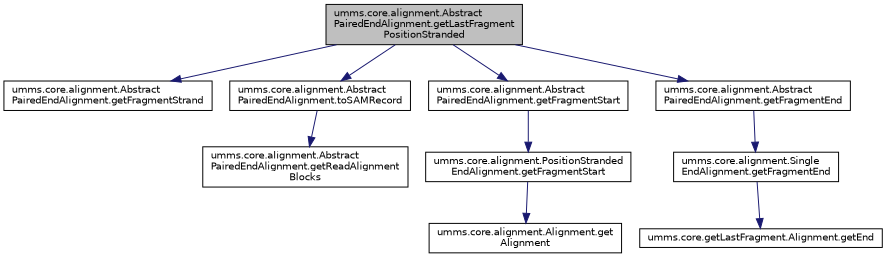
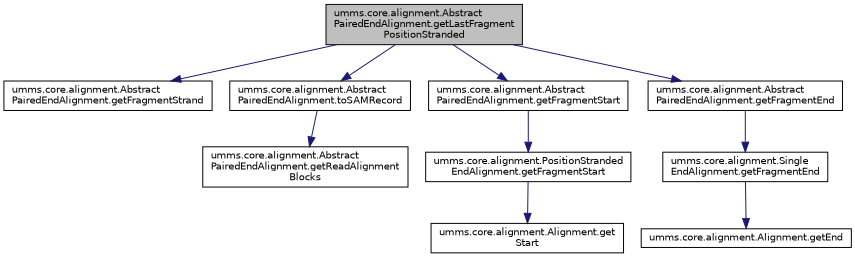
(525, 238) -> (527, 238)
(761, 238) -> (746, 238)
